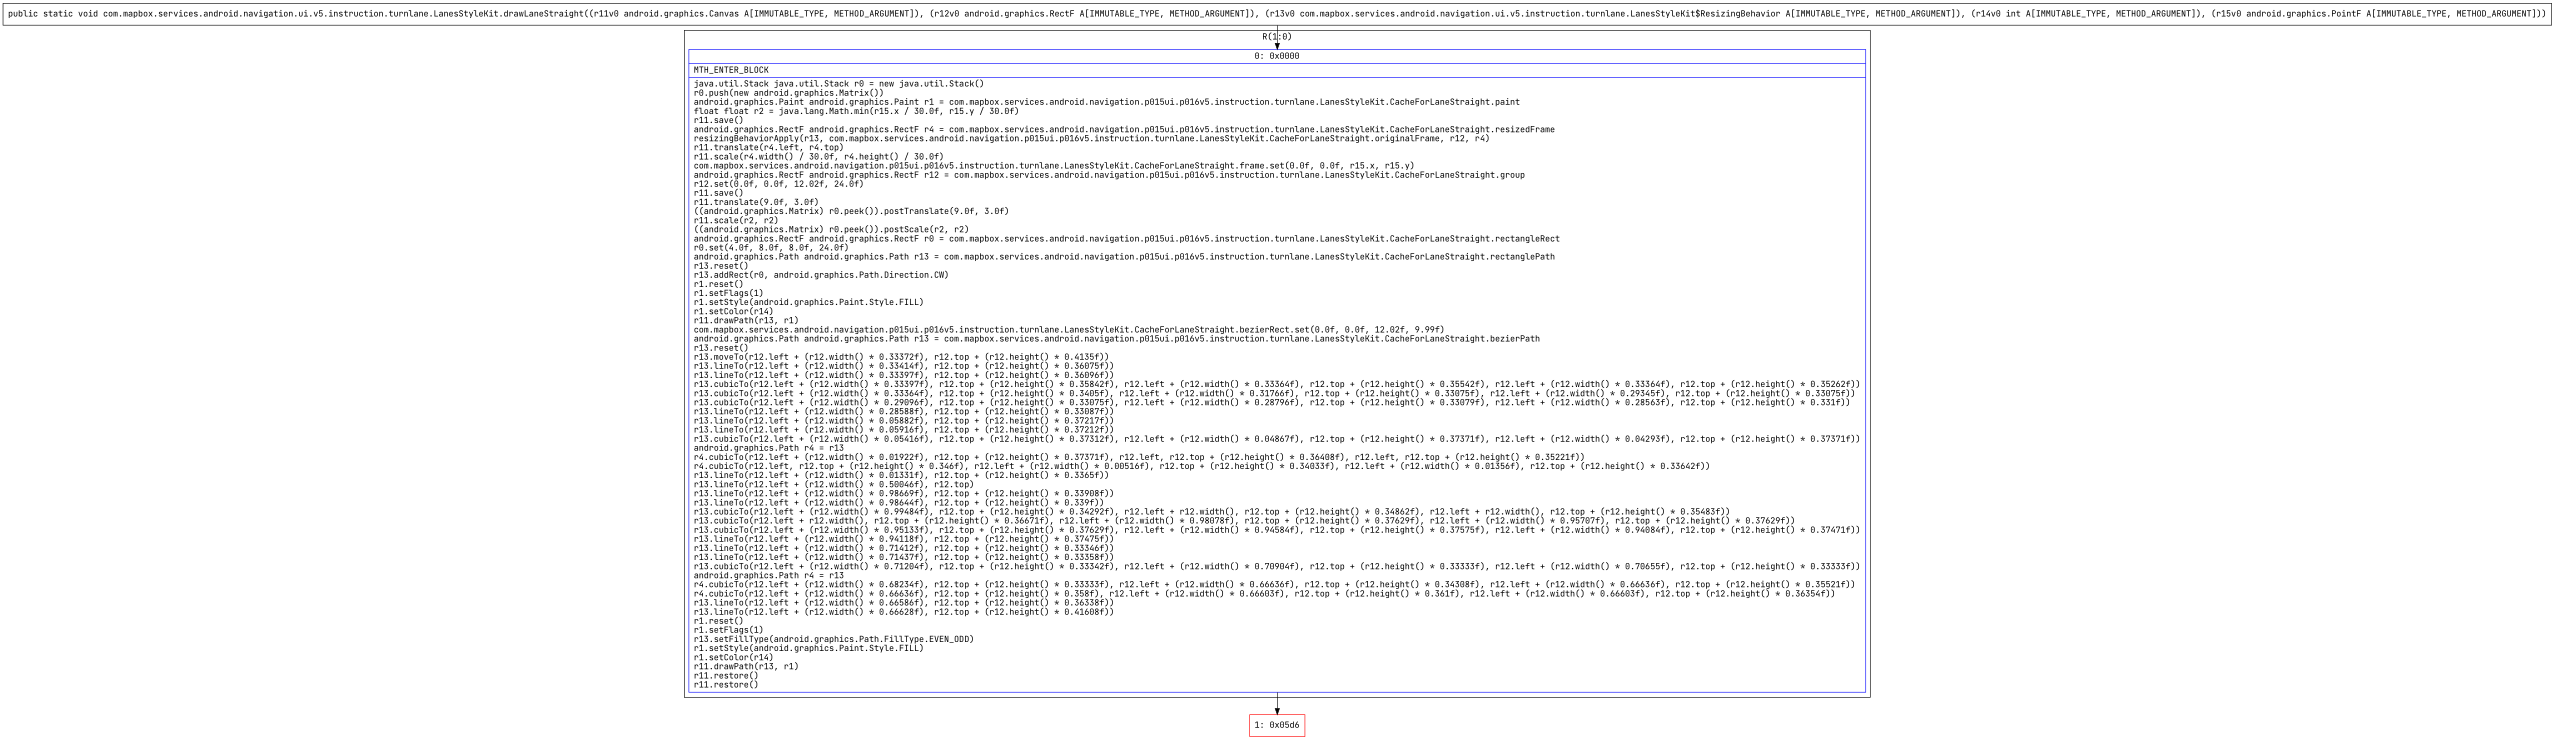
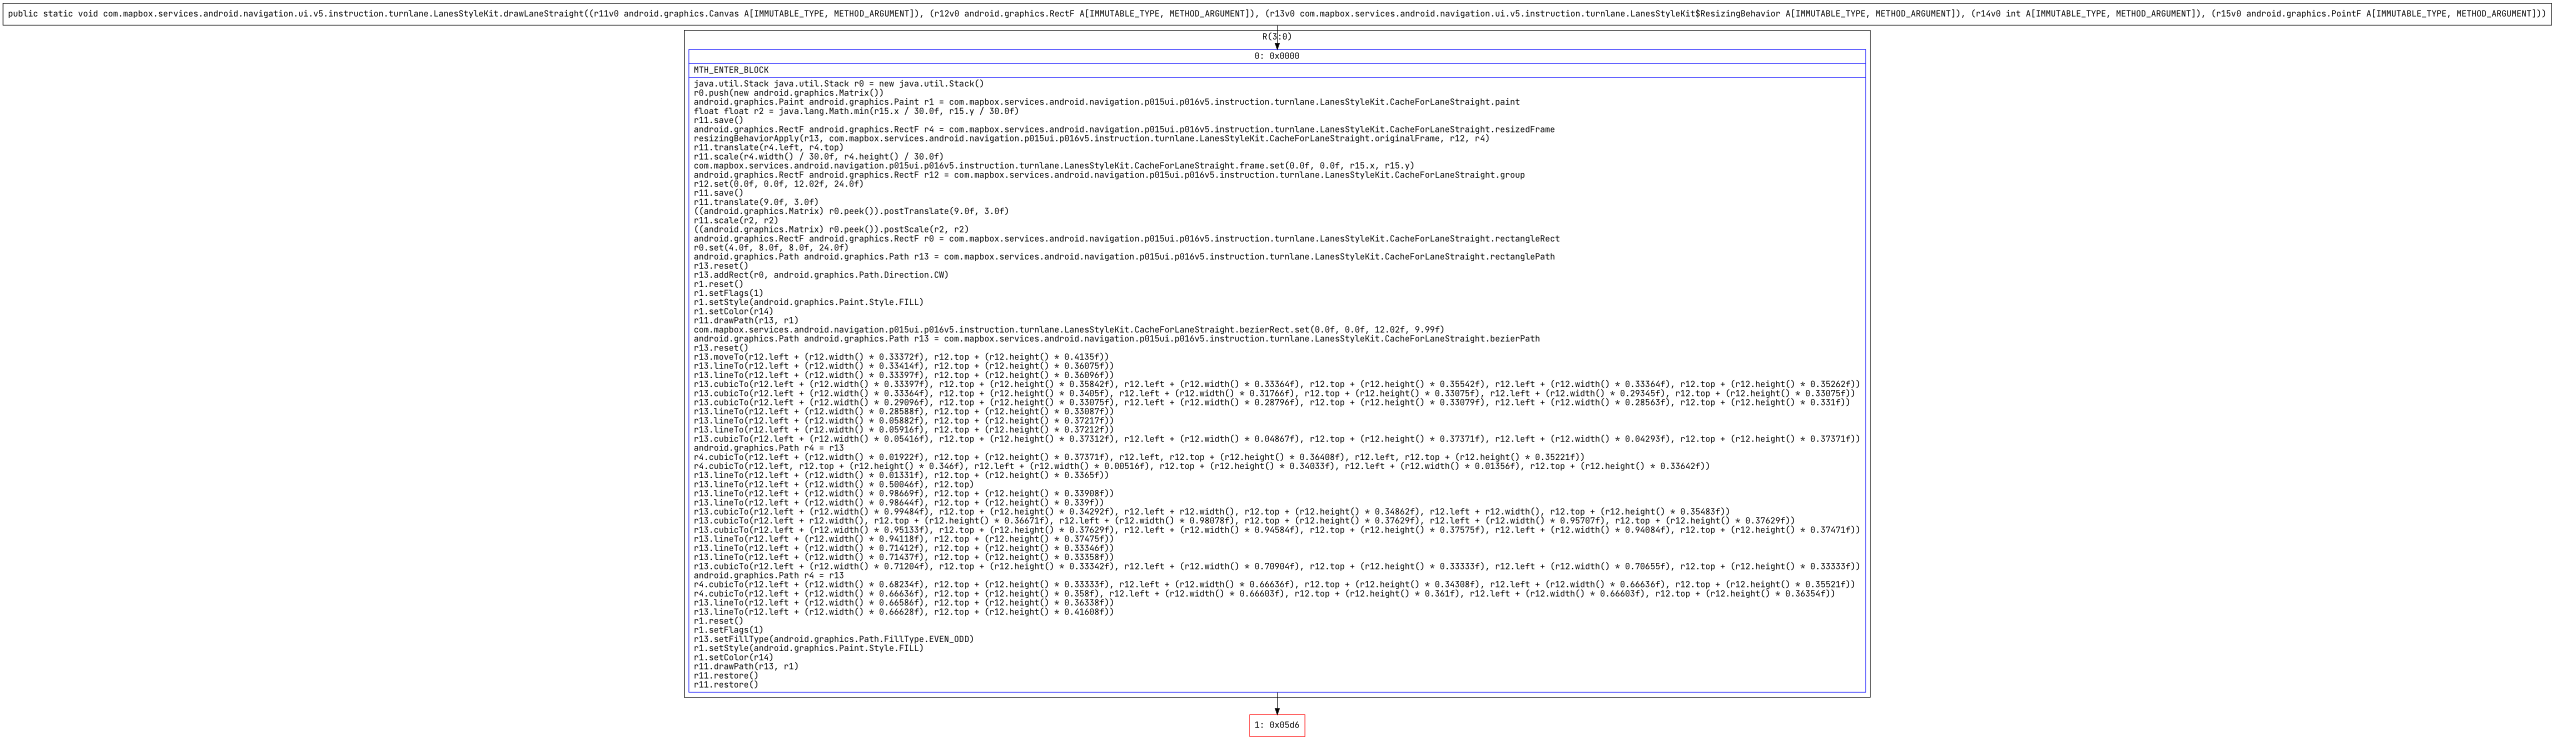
(1277, 37) -> (1277, 37)
